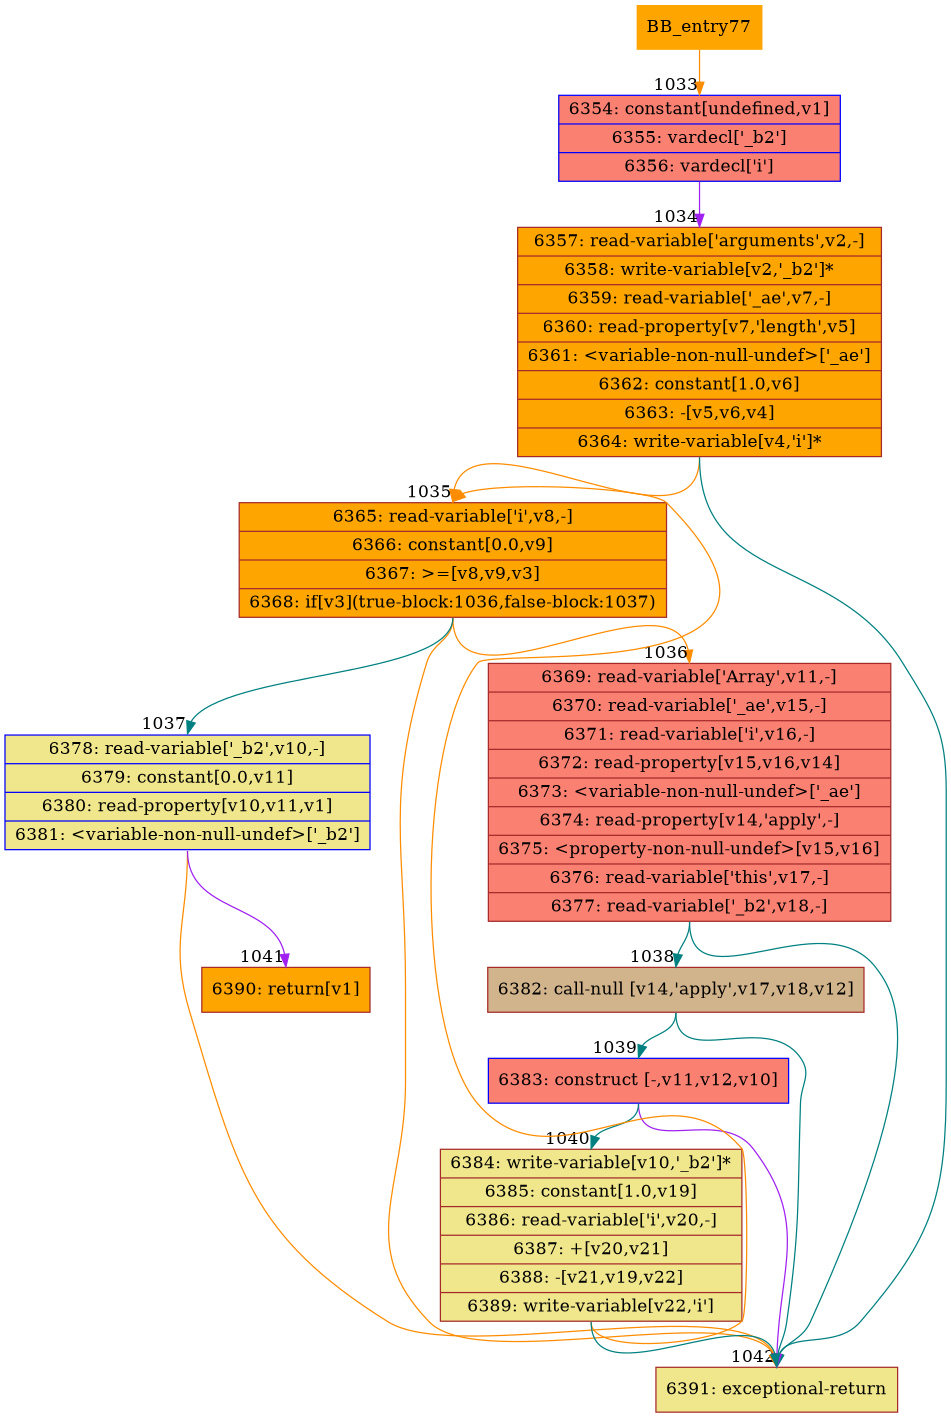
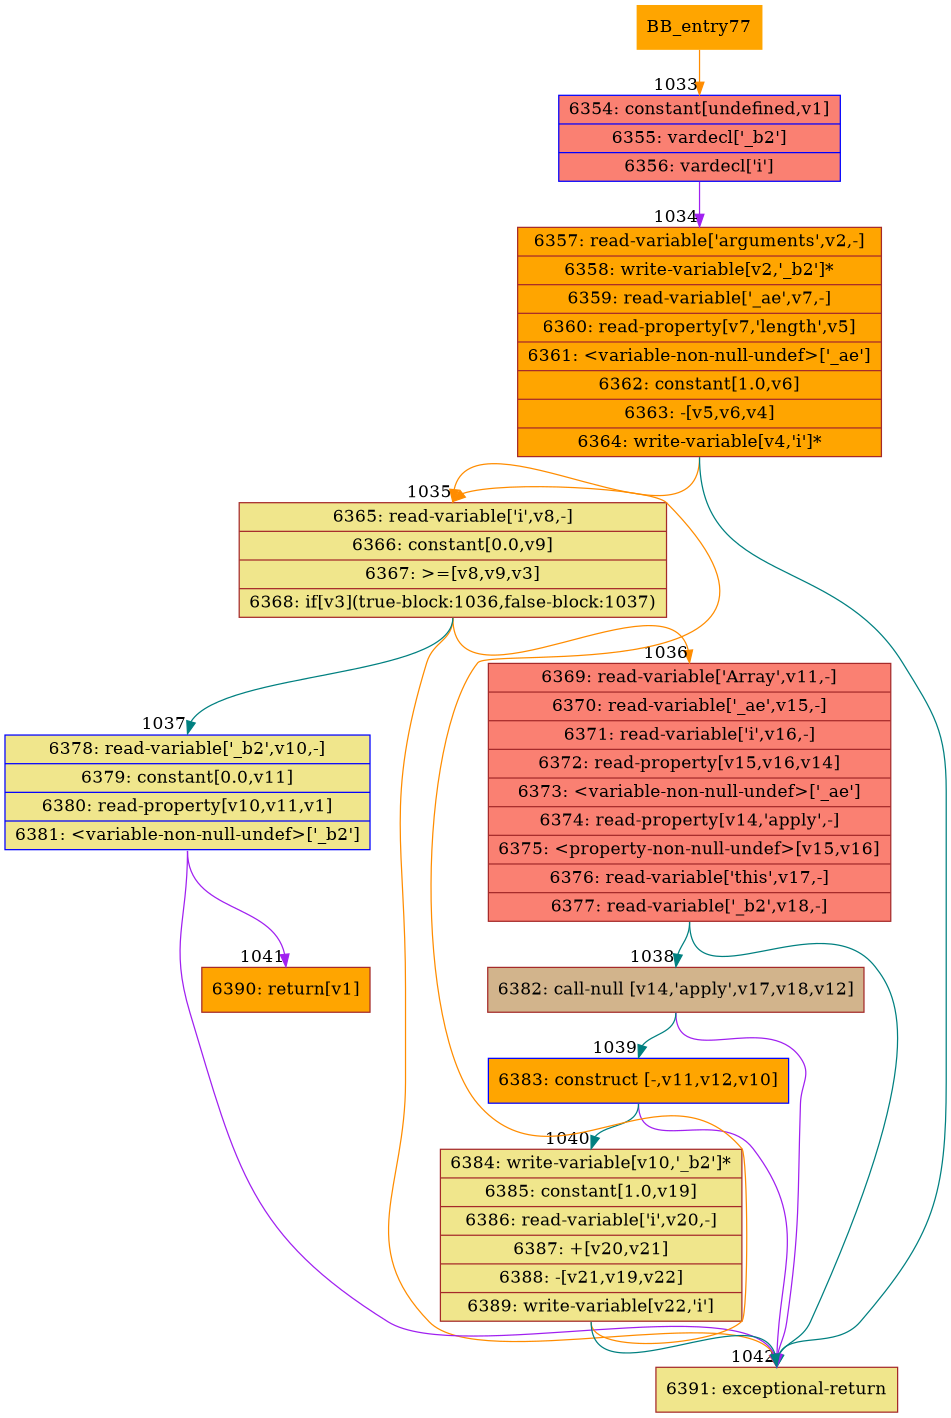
(453, 560) -> (453, 560)
(638, 1081) -> (638, 1081)
(800, 1133) -> (800, 1133)
(329, 1279) -> (329, 1279)
